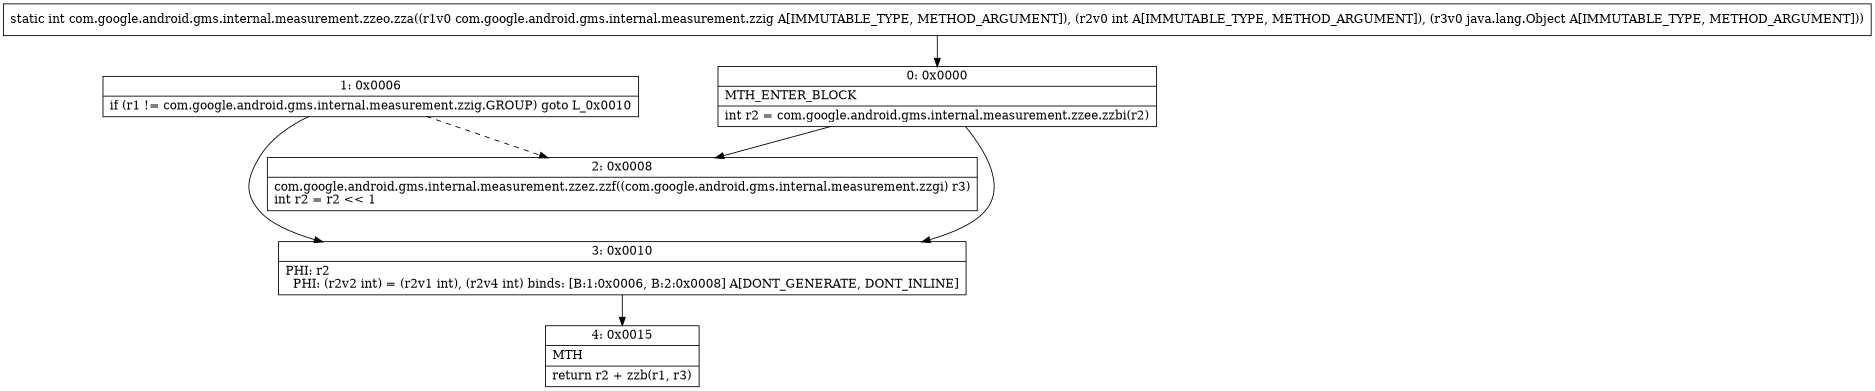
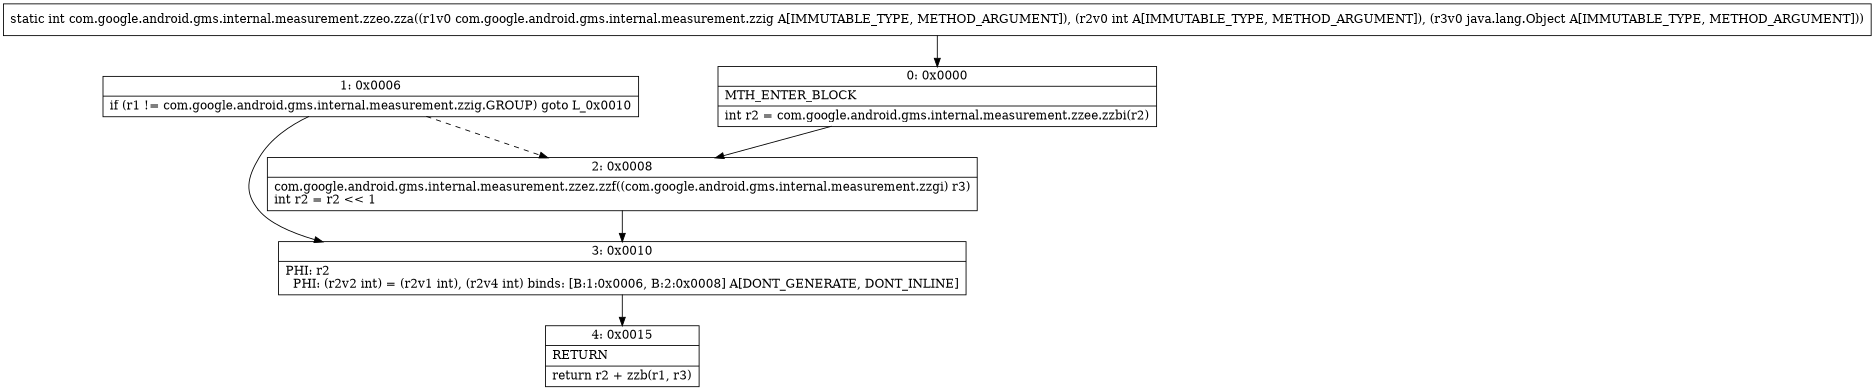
(992, 197) -> (622, 222)
(568, 355) -> (580, 355)
